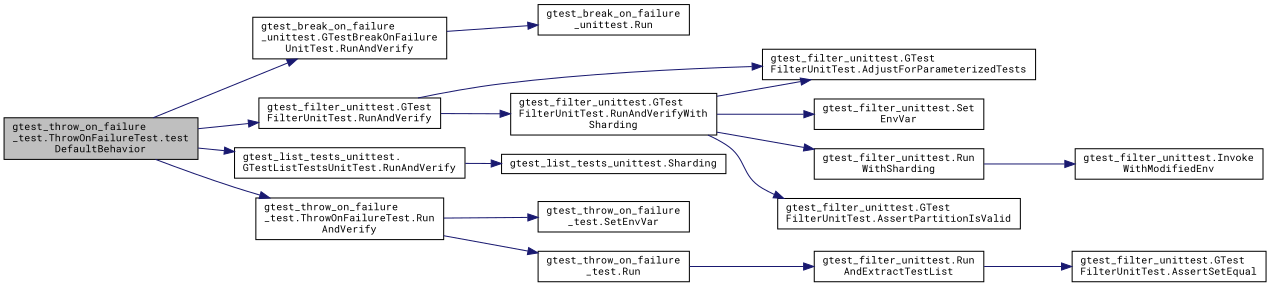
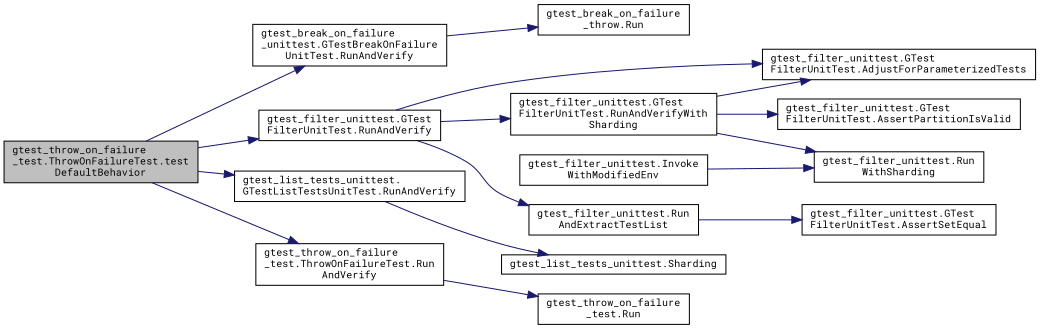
(614, 20) -> (614, 20)
(899, 114) -> none
(1024, 164) -> (756, 169)
(614, 217) -> none
(747, 267) -> (472, 166)
